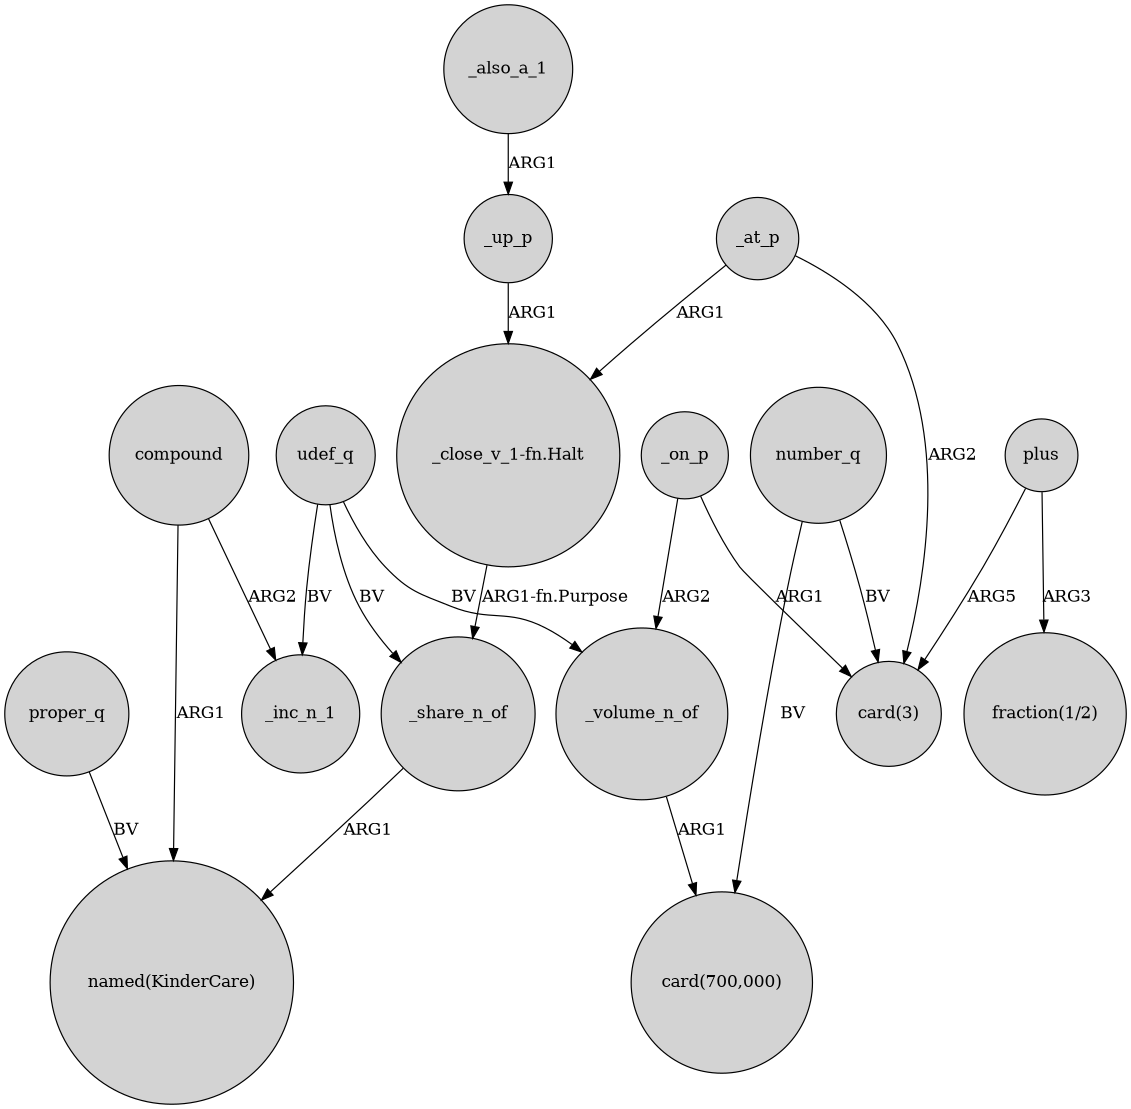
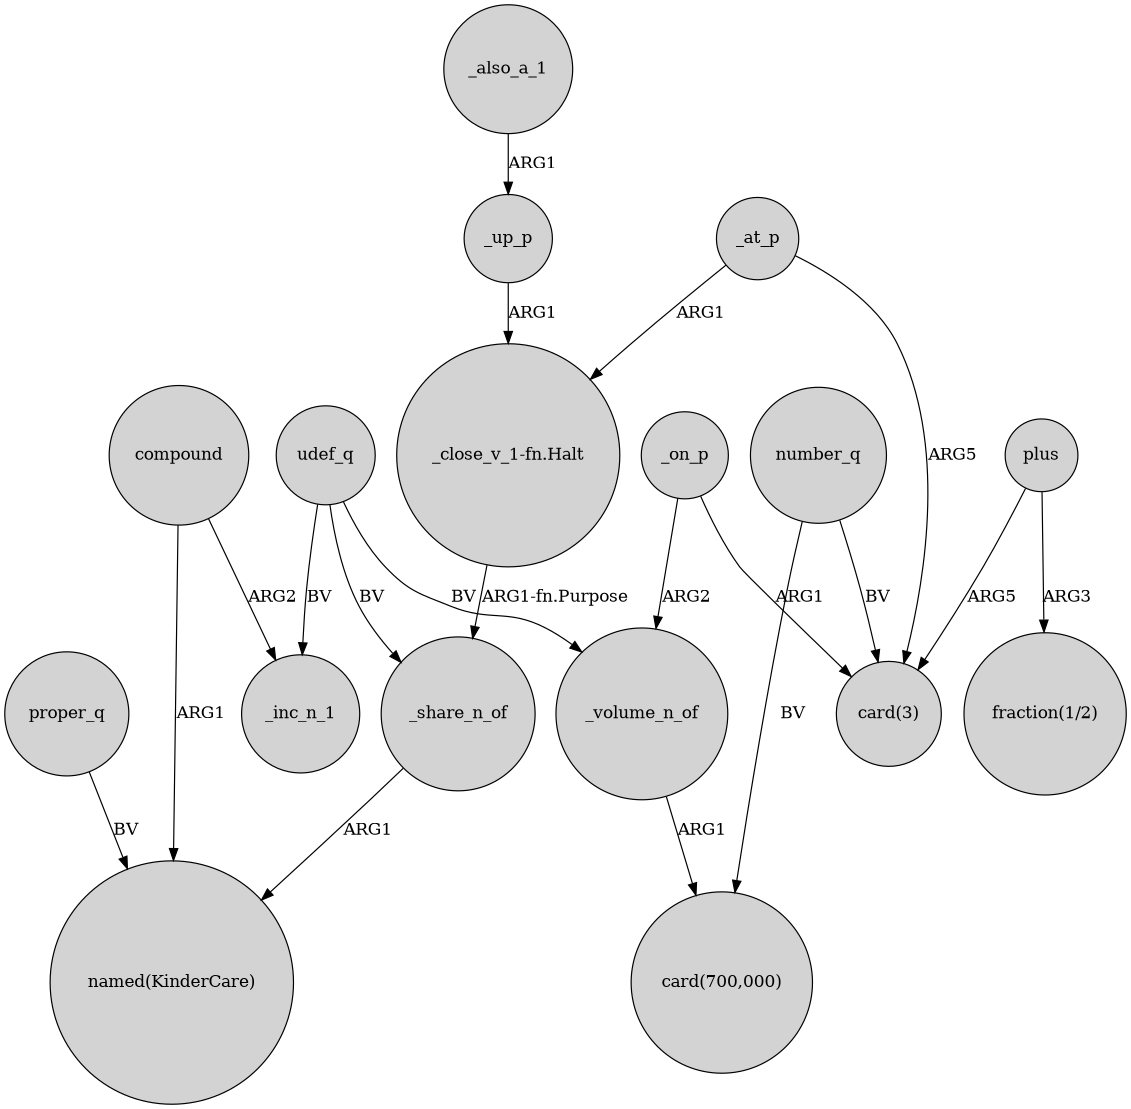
(953, 455) -> (953, 455)
